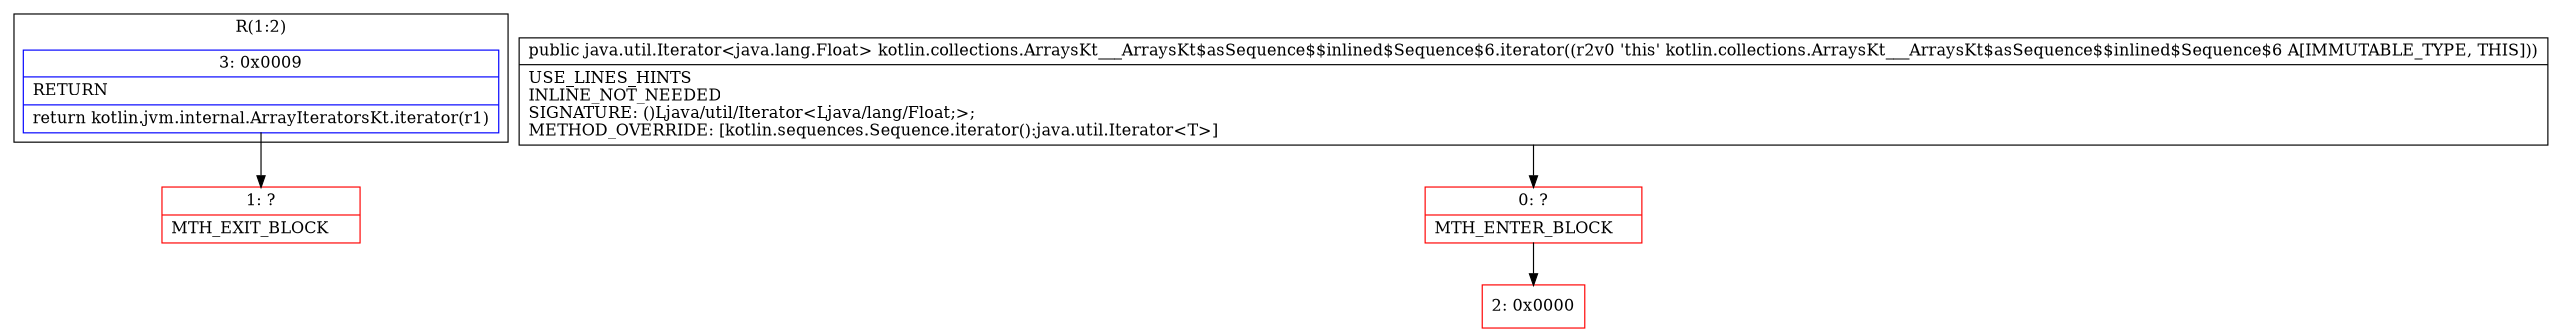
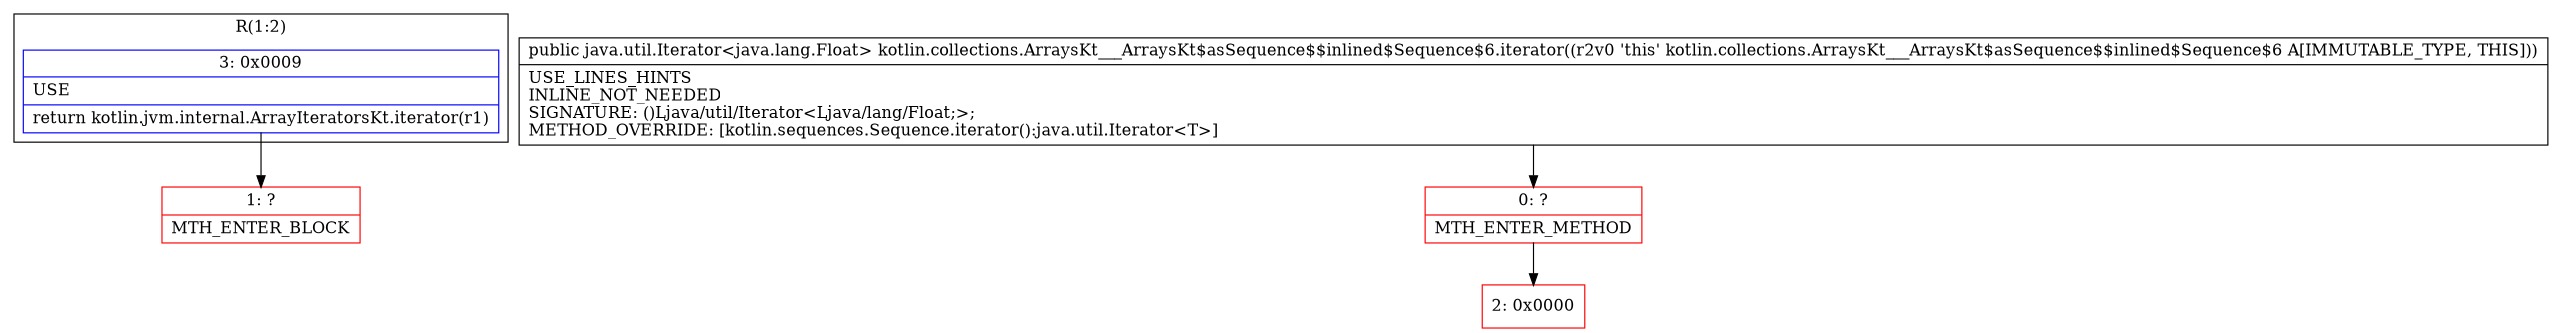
(70, 90) -> (52, 90)
(251, 228) -> (261, 228)
(1524, 228) -> (1534, 228)
